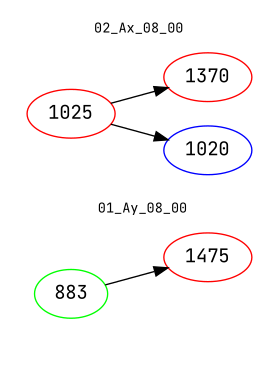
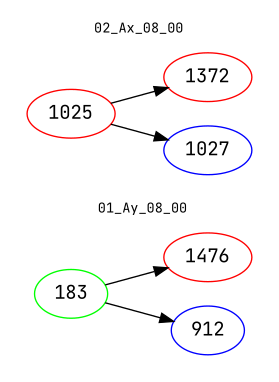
(208, 77) -> (208, 77)
(208, 150) -> (208, 150)
(208, 257) -> (208, 257)
(71, 294) -> (71, 294)
none -> (208, 330)
